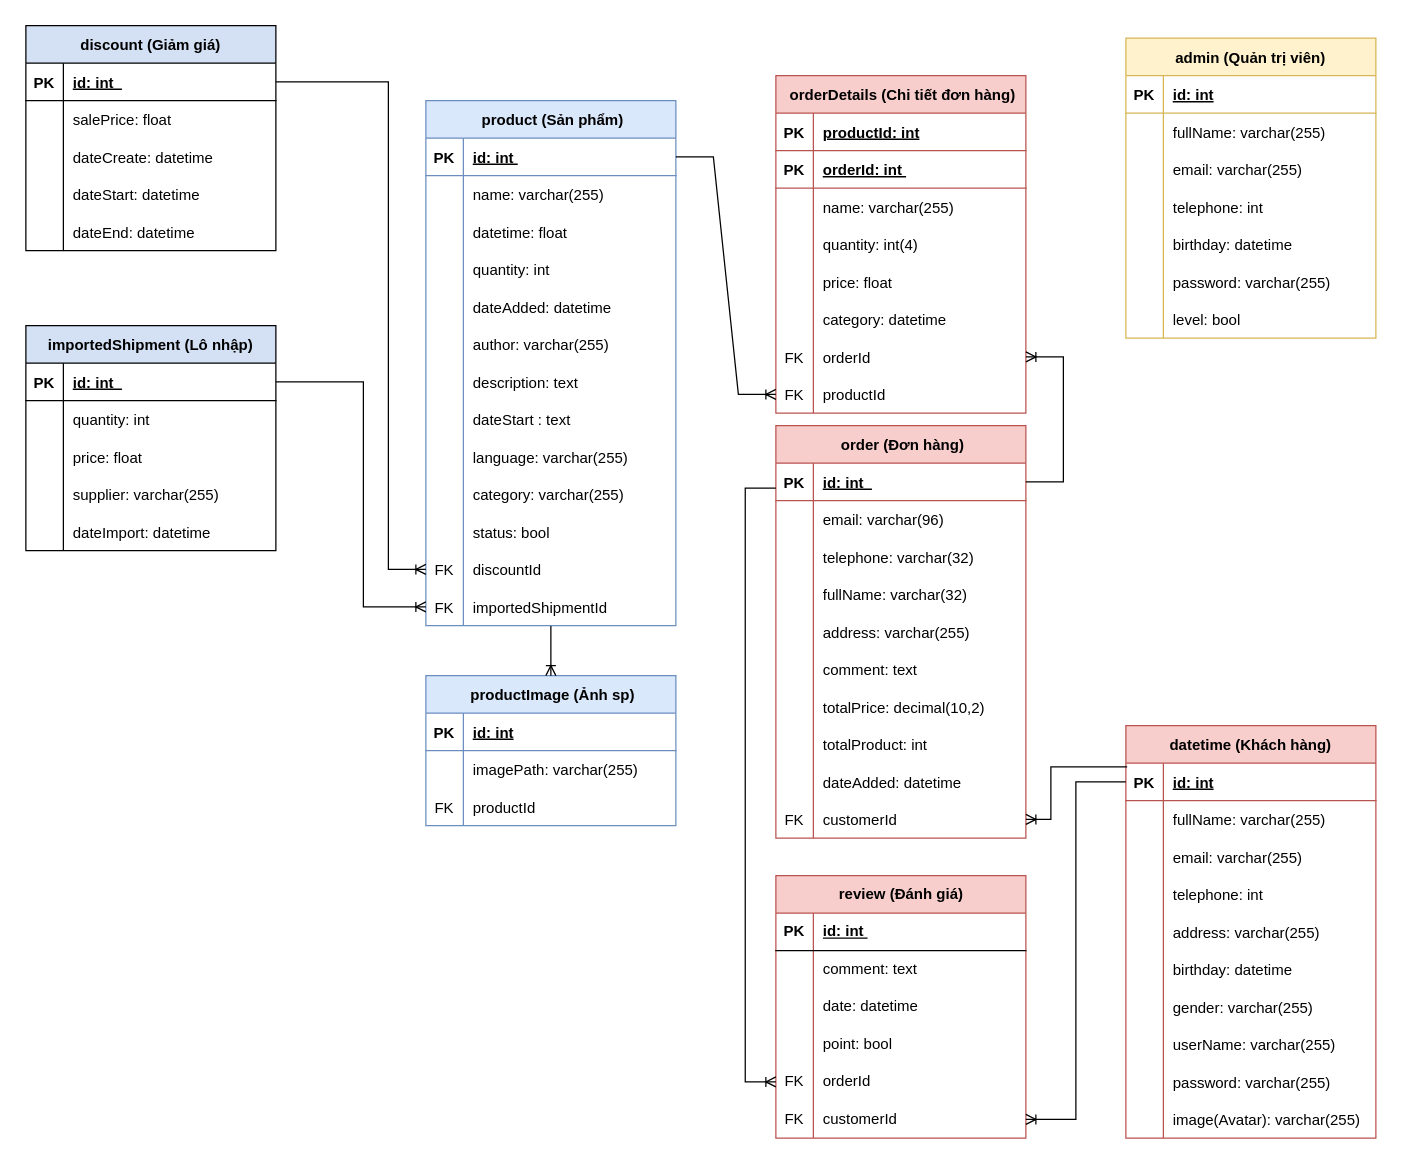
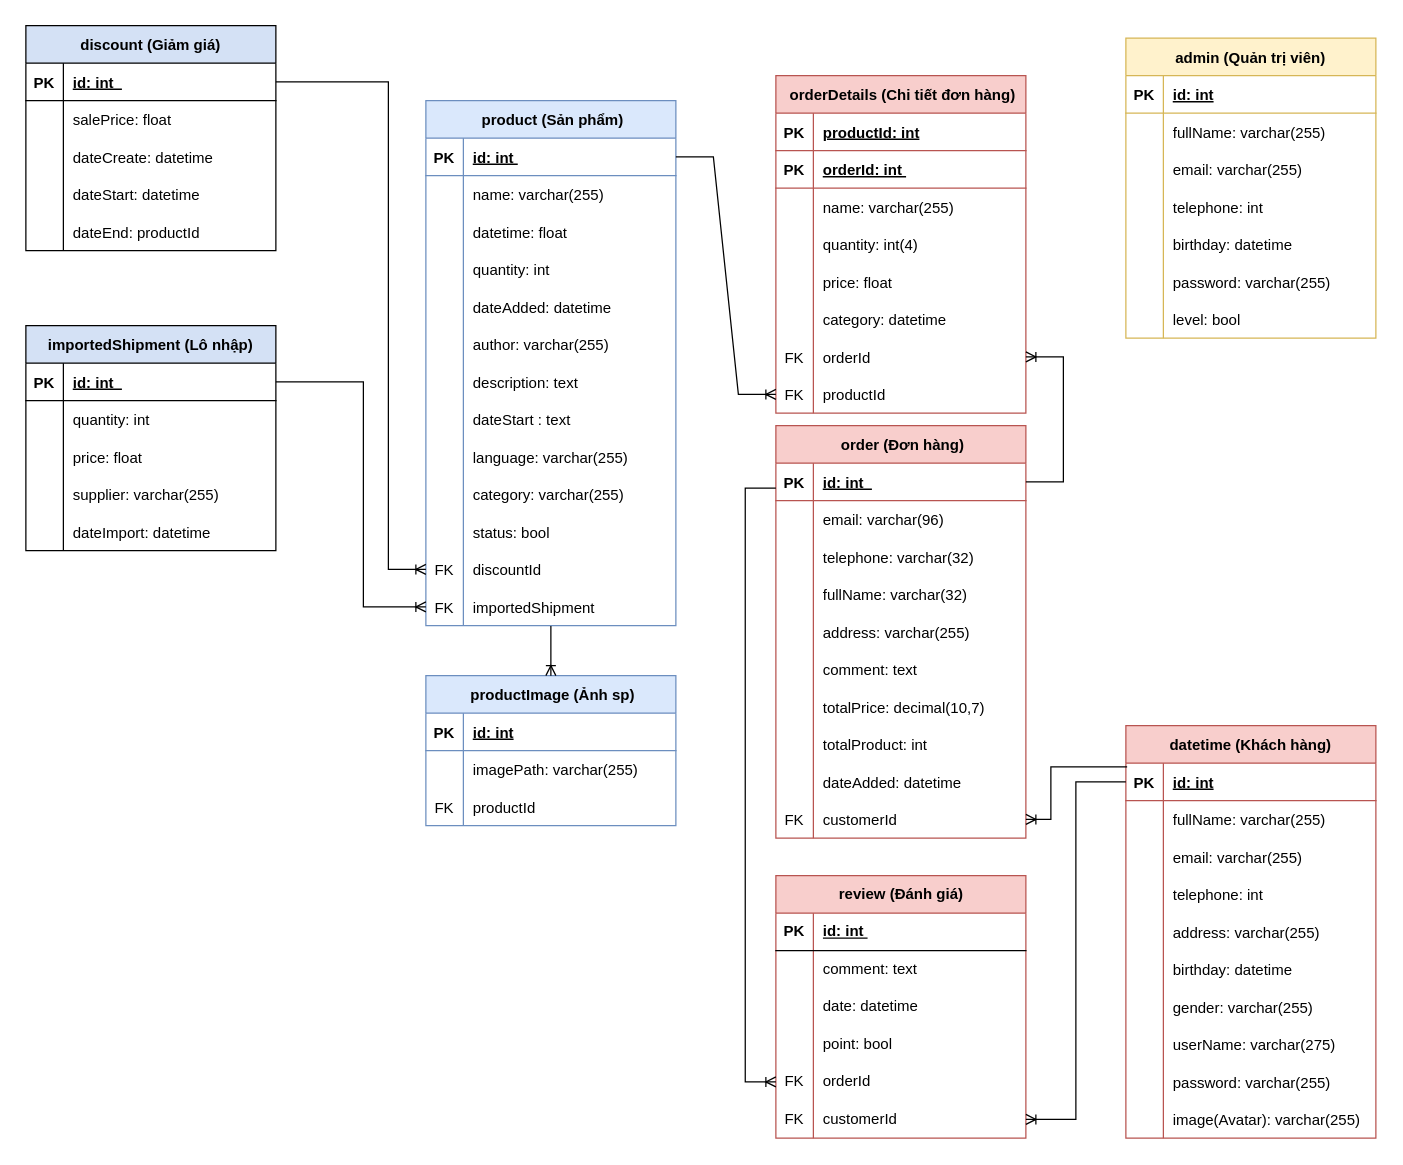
(138, 233) -> (144, 233)
(544, 608) -> (536, 608)
(914, 708) -> (914, 708)
(1261, 1045) -> (1261, 1045)
